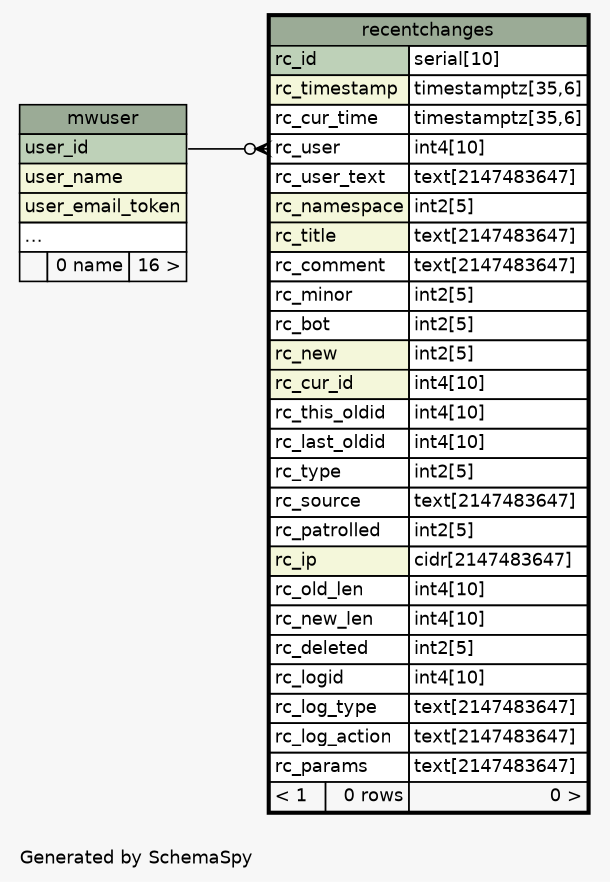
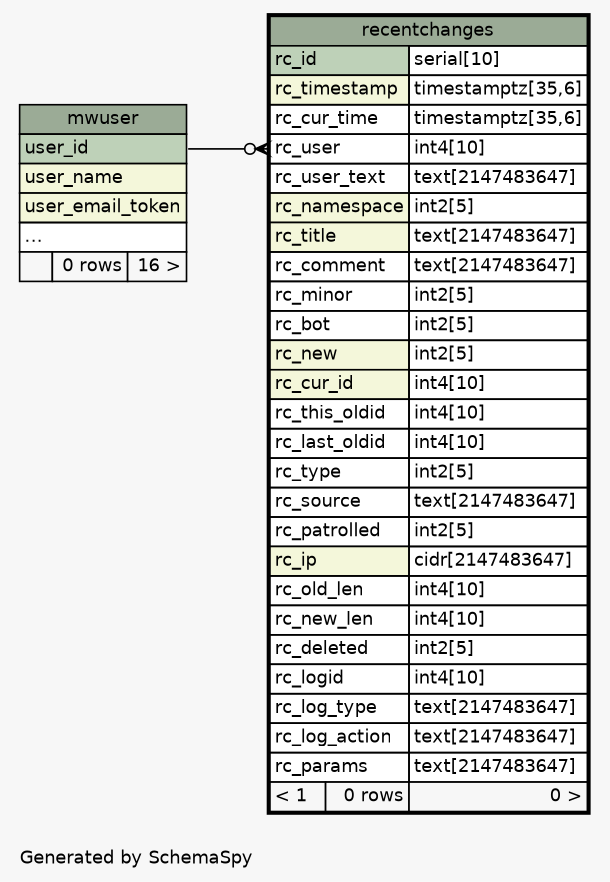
(90, 266) -> (92, 266)
